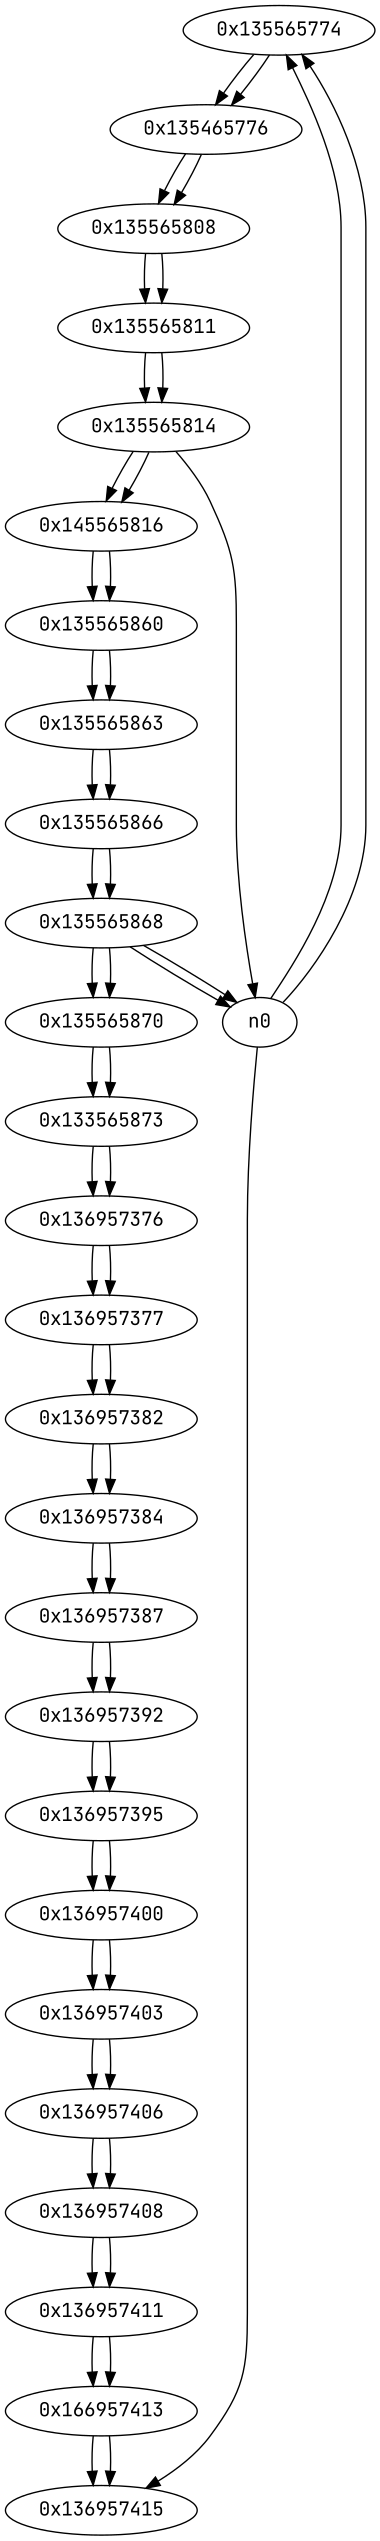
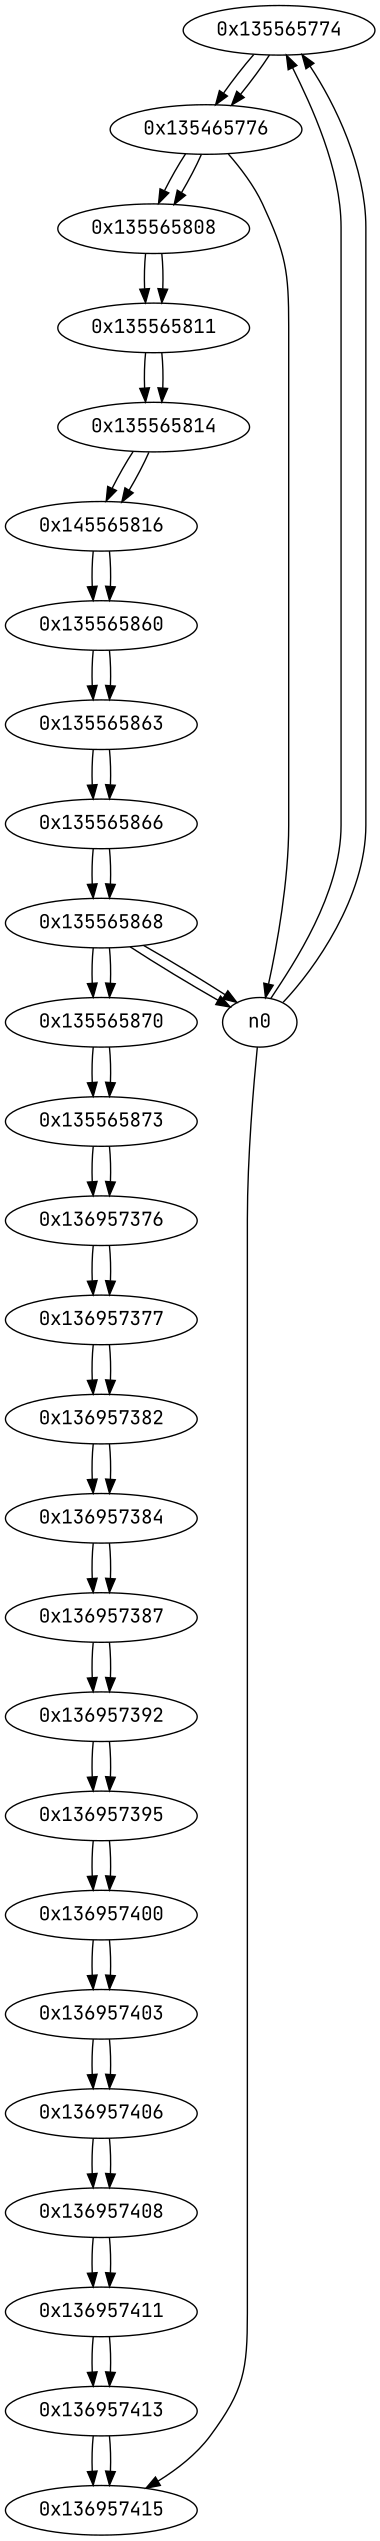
(236, 711) -> (289, 562)
(101, 1122) -> (101, 1122)
(101, 2411) -> (101, 2411)
